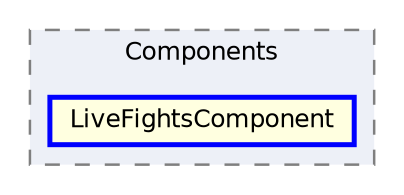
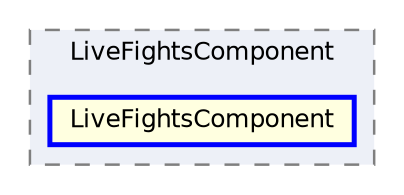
(202, 54) -> (202, 54)
